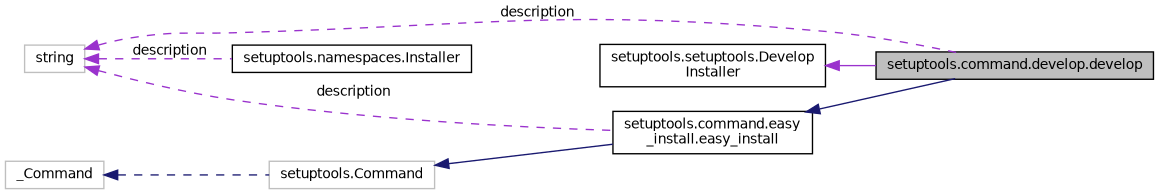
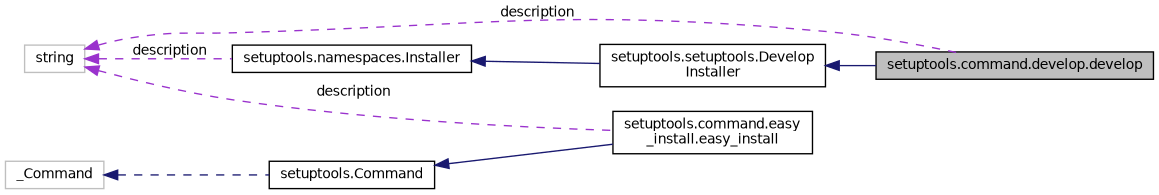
none -> (543, 62)
(858, 66) -> (858, 66)
(888, 94) -> none
(352, 175) -> (352, 175)
